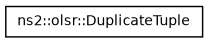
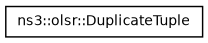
(104, 22) -> (104, 22)
